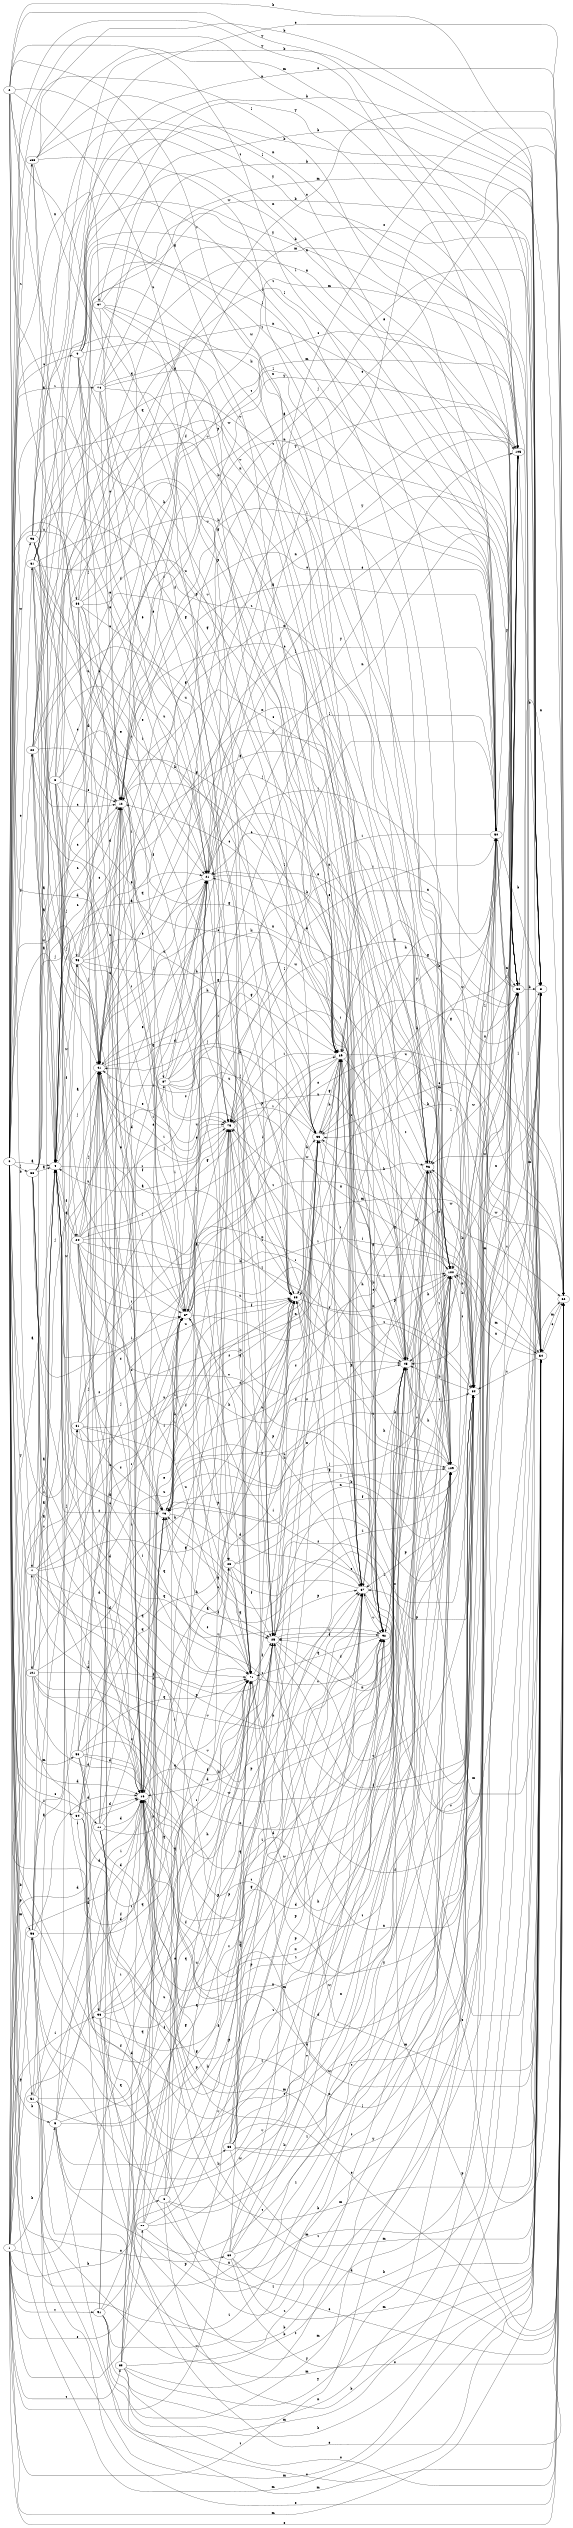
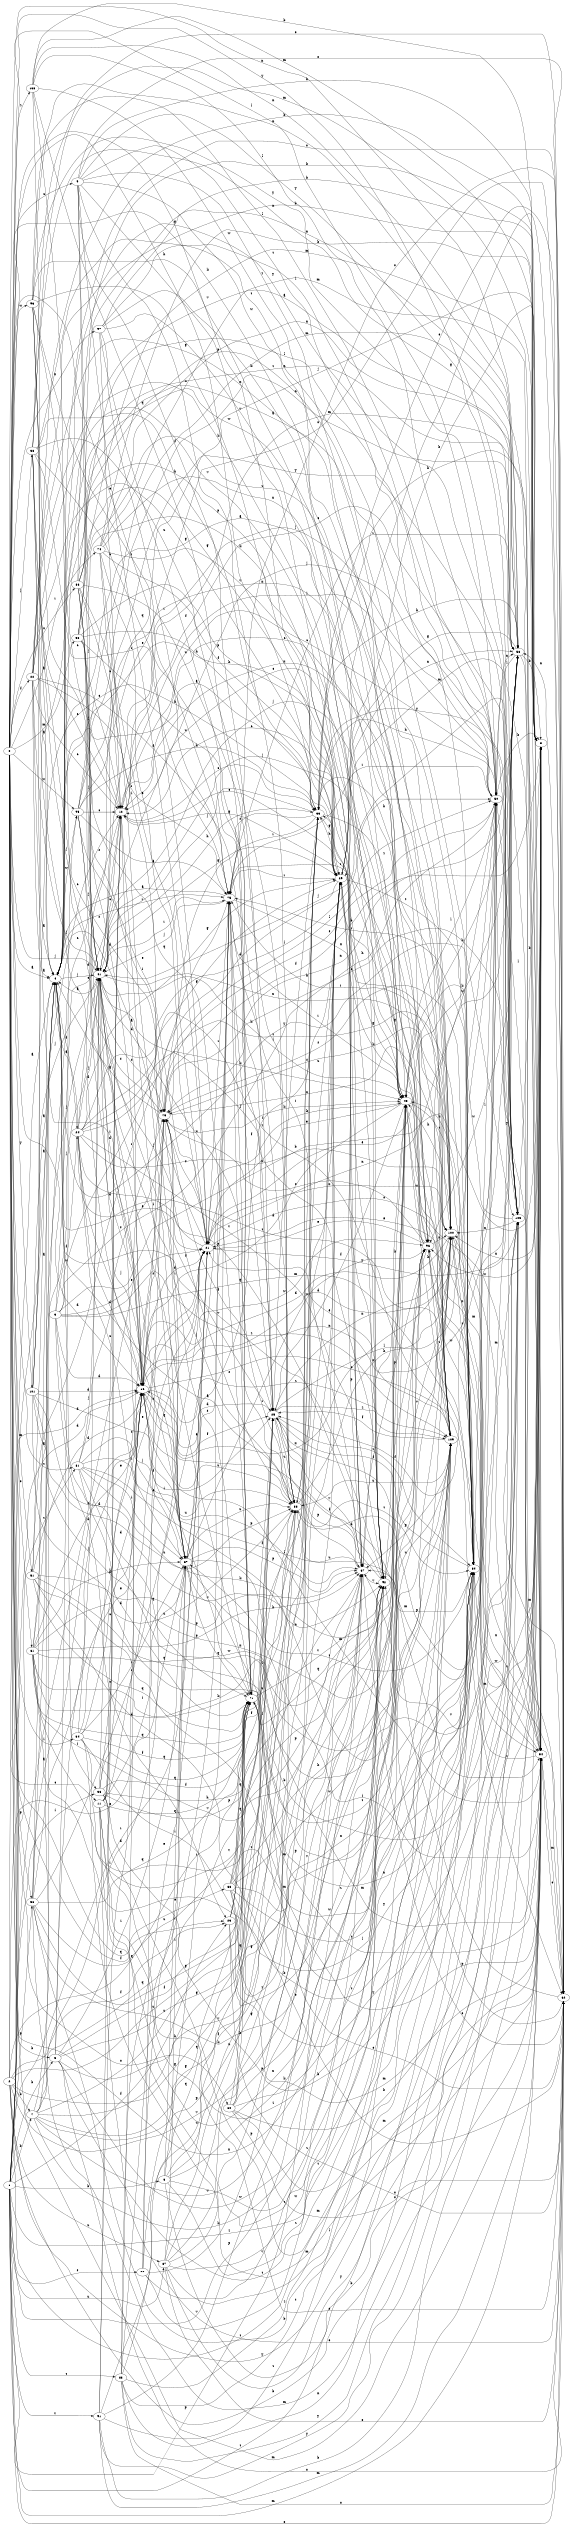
(218, 529) -> (218, 658)
(250, 1491) -> none
